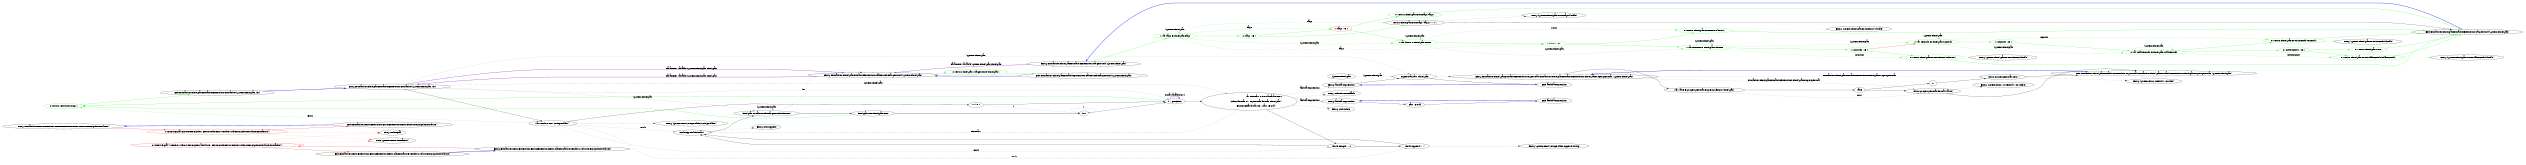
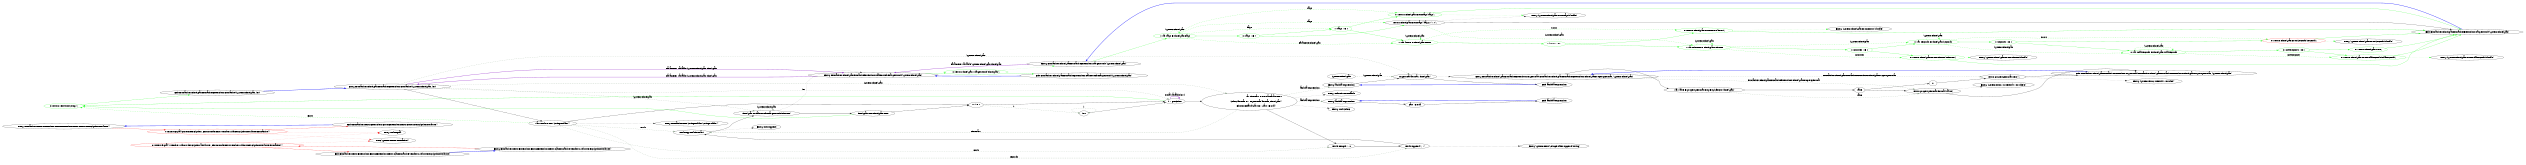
(1341, 29) -> (1341, 29)
(2044, 37) -> (2044, 37)
(2294, 41) -> (2294, 41)
(1310, 43) -> (1310, 43)
(1892, 46) -> (1892, 46)
(2223, 47) -> (2139, 41)
(1361, 50) -> (1285, 10)
(1552, 55) -> (1556, 39)
(1415, 77) -> (1415, 77)
(1860, 95) -> (1860, 95)
(987, 113) -> (929, 109)
(692, 123) -> (692, 123)
(1014, 145) -> none
(1014, 157) -> (1014, 157)
